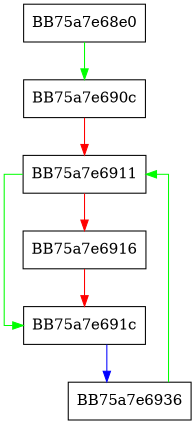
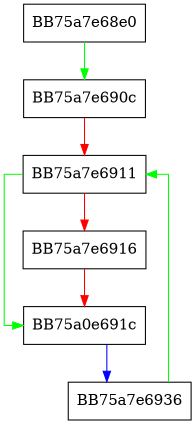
(85, 325) -> (85, 325)
